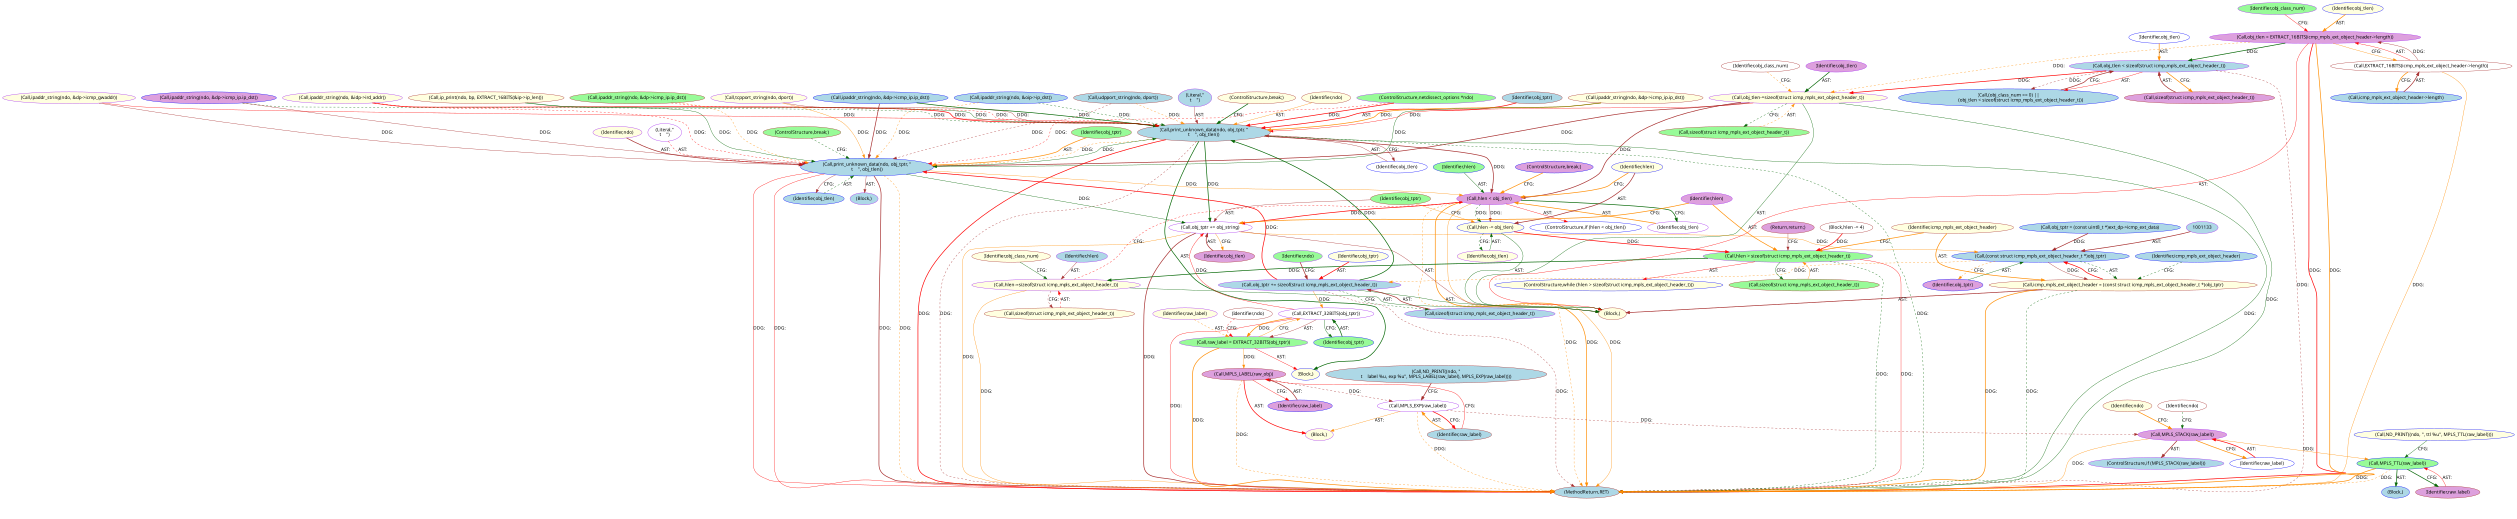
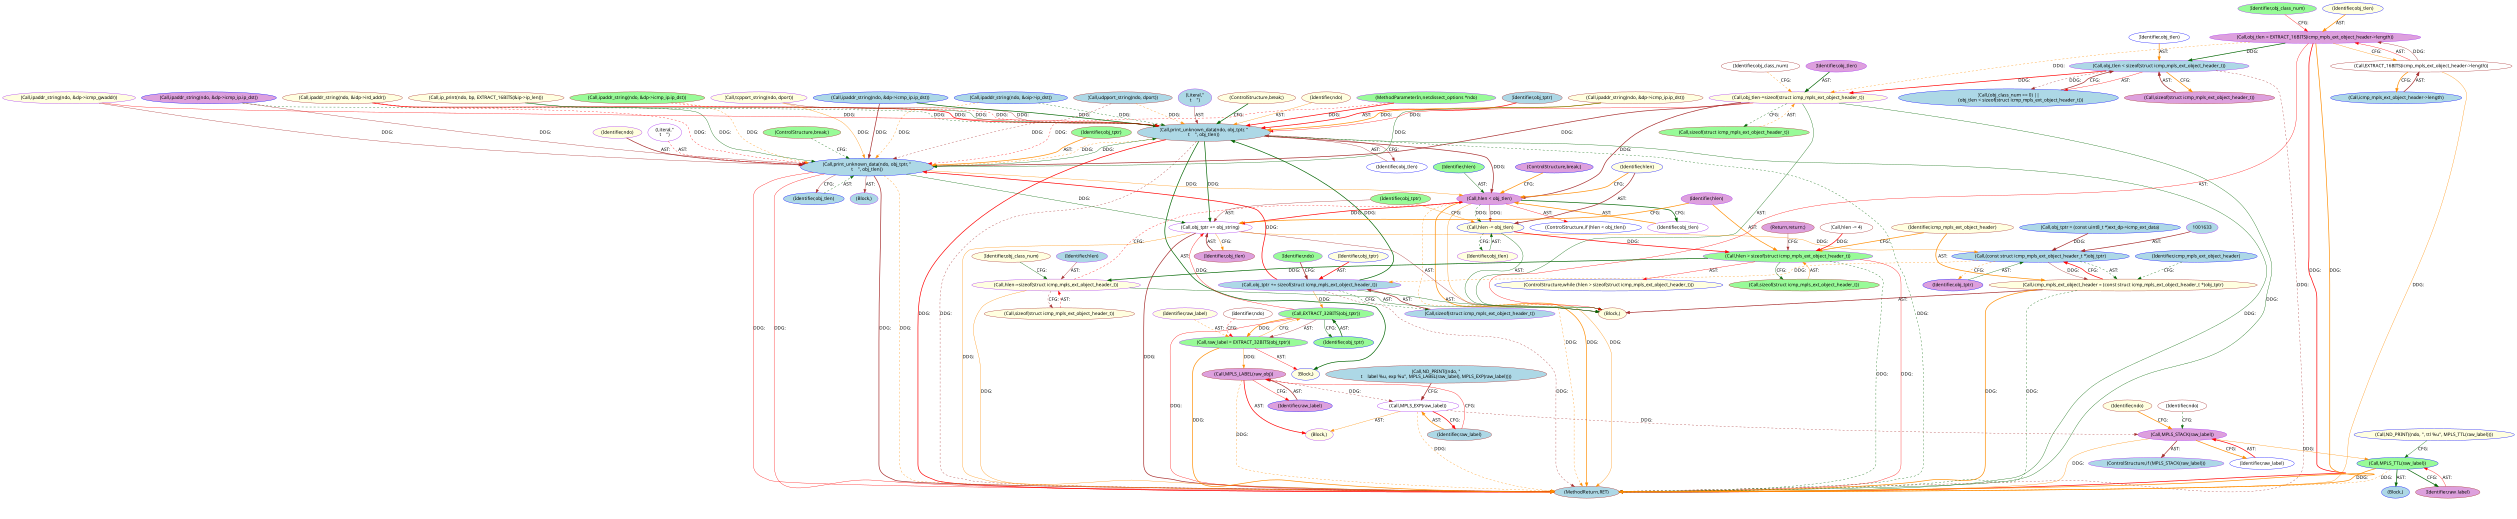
(342, 98) -> (342, 98)
(1426, 98) -> (1426, 98)
(1846, 228) -> (1846, 228)
(2202, 228) -> (2202, 228)
(1326, 314) -> (1326, 314)
